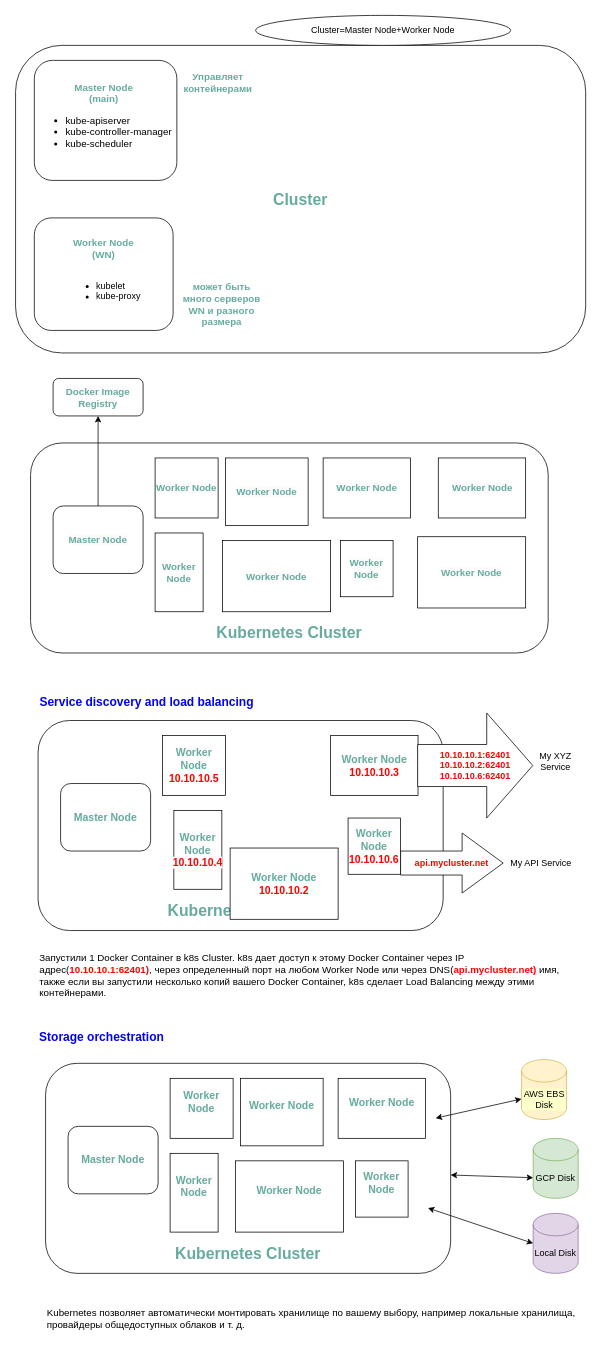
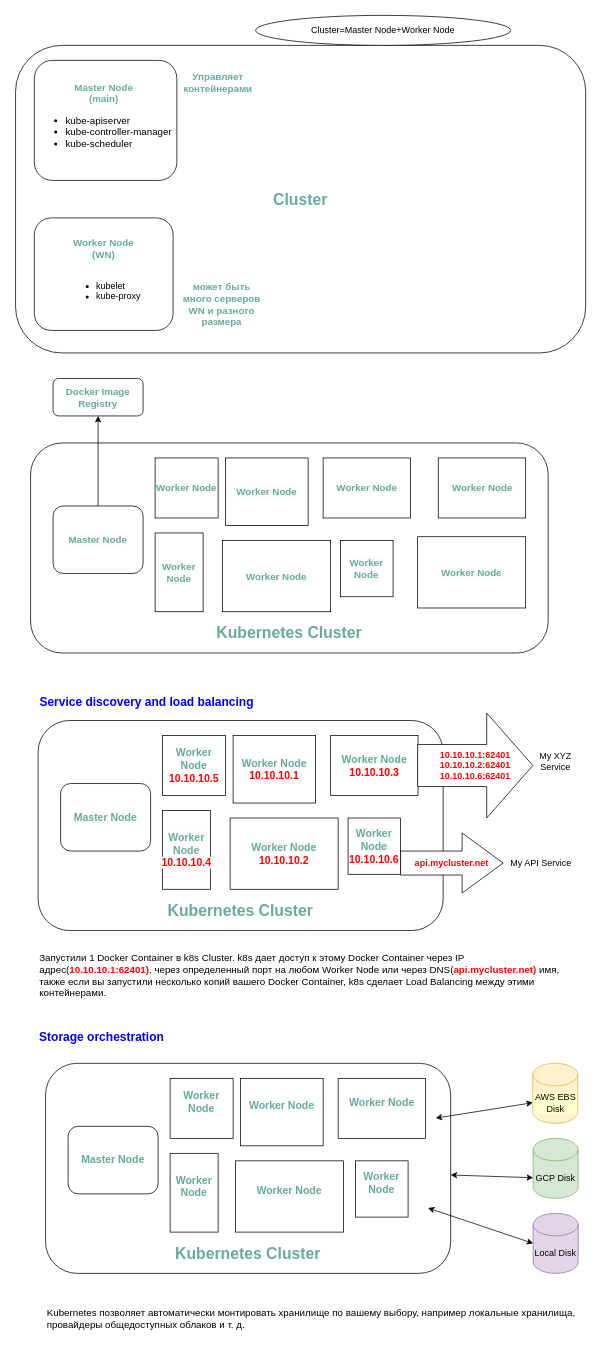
none -> (274, 769)
(198, 850) -> (186, 850)
(284, 884) -> (284, 854)
(544, 1089) -> (555, 1093)
